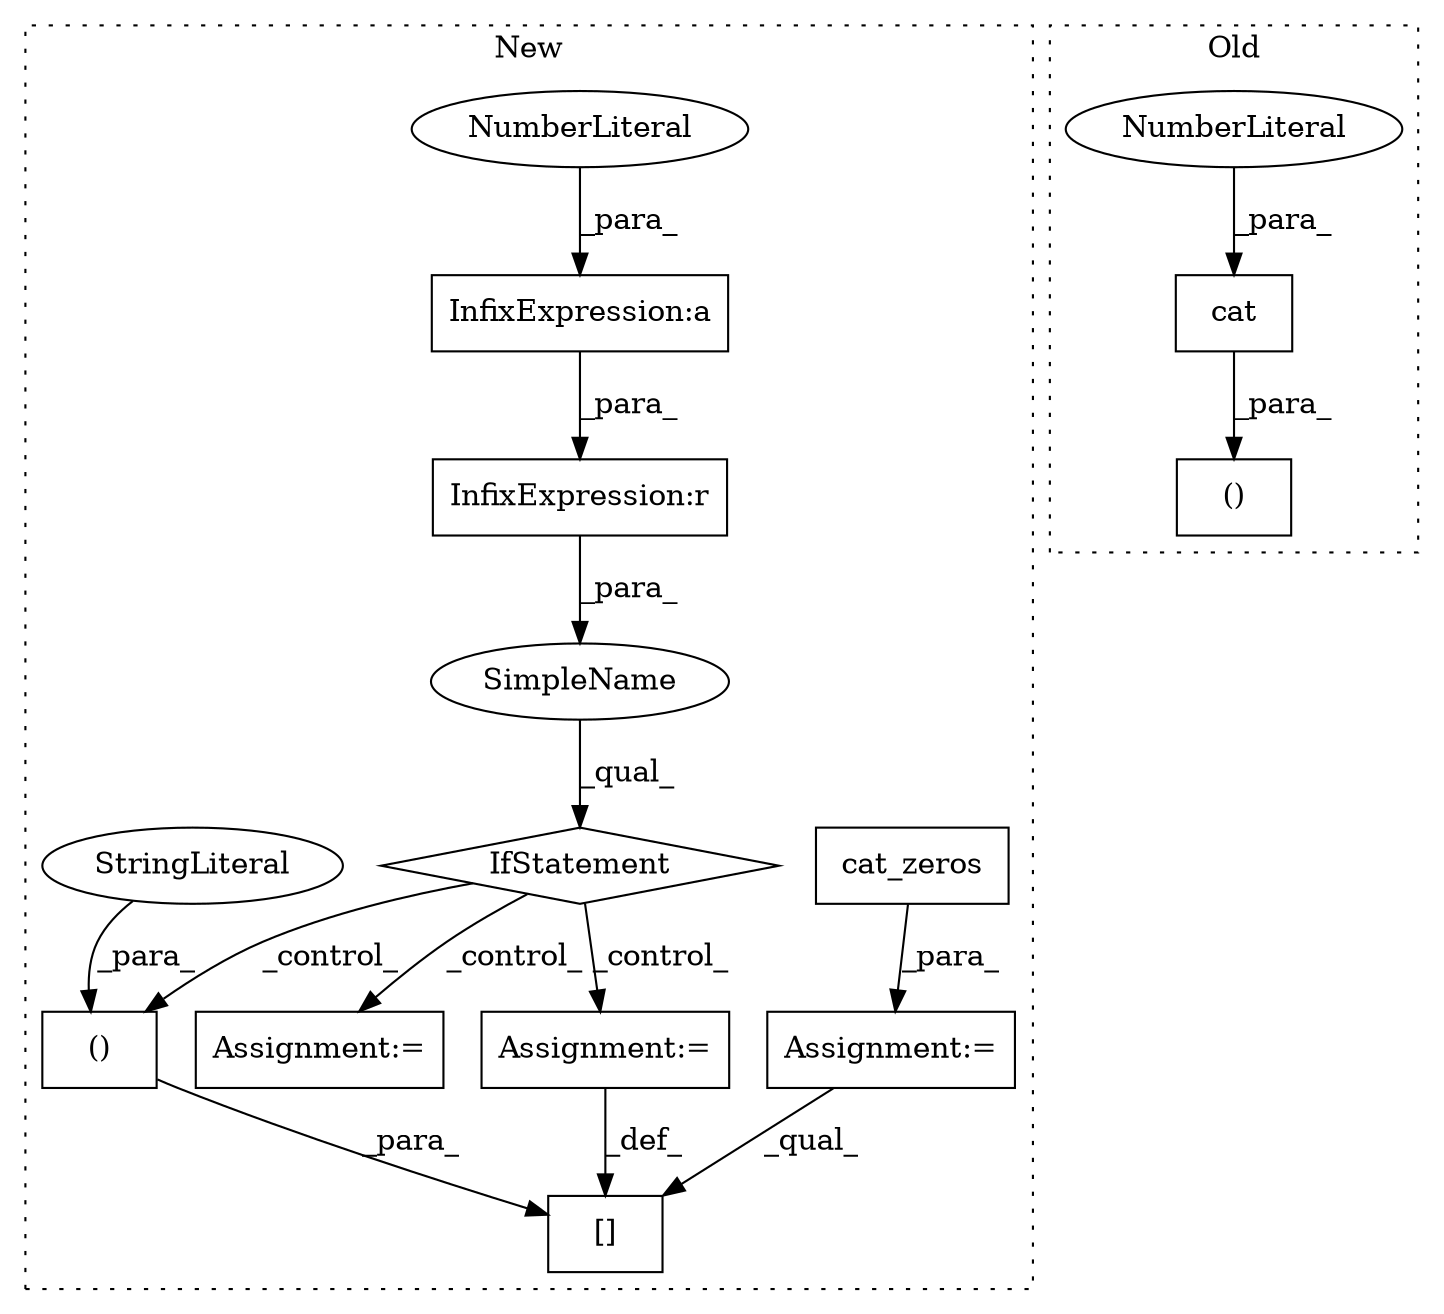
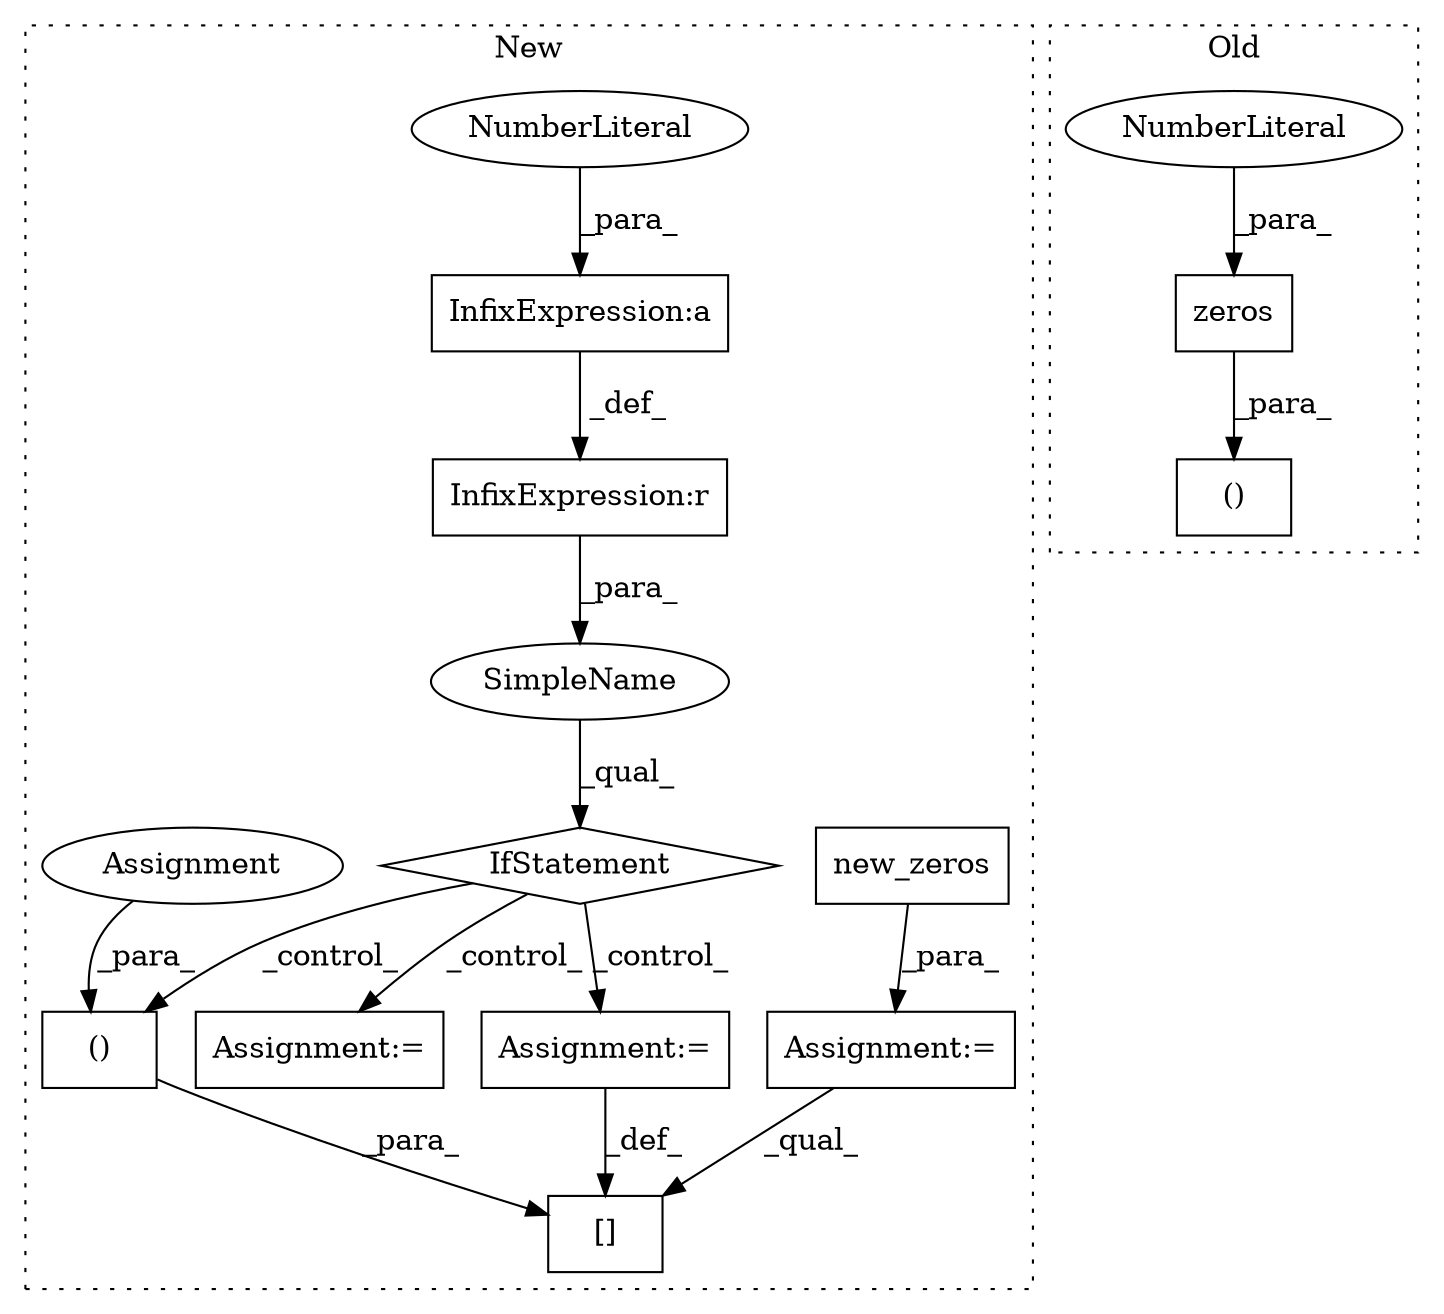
(1234, 313) -> (1234, 313)
(629, 405) -> (629, 405)
(193, 866) -> (193, 866)
(912, 866) -> (912, 866)
